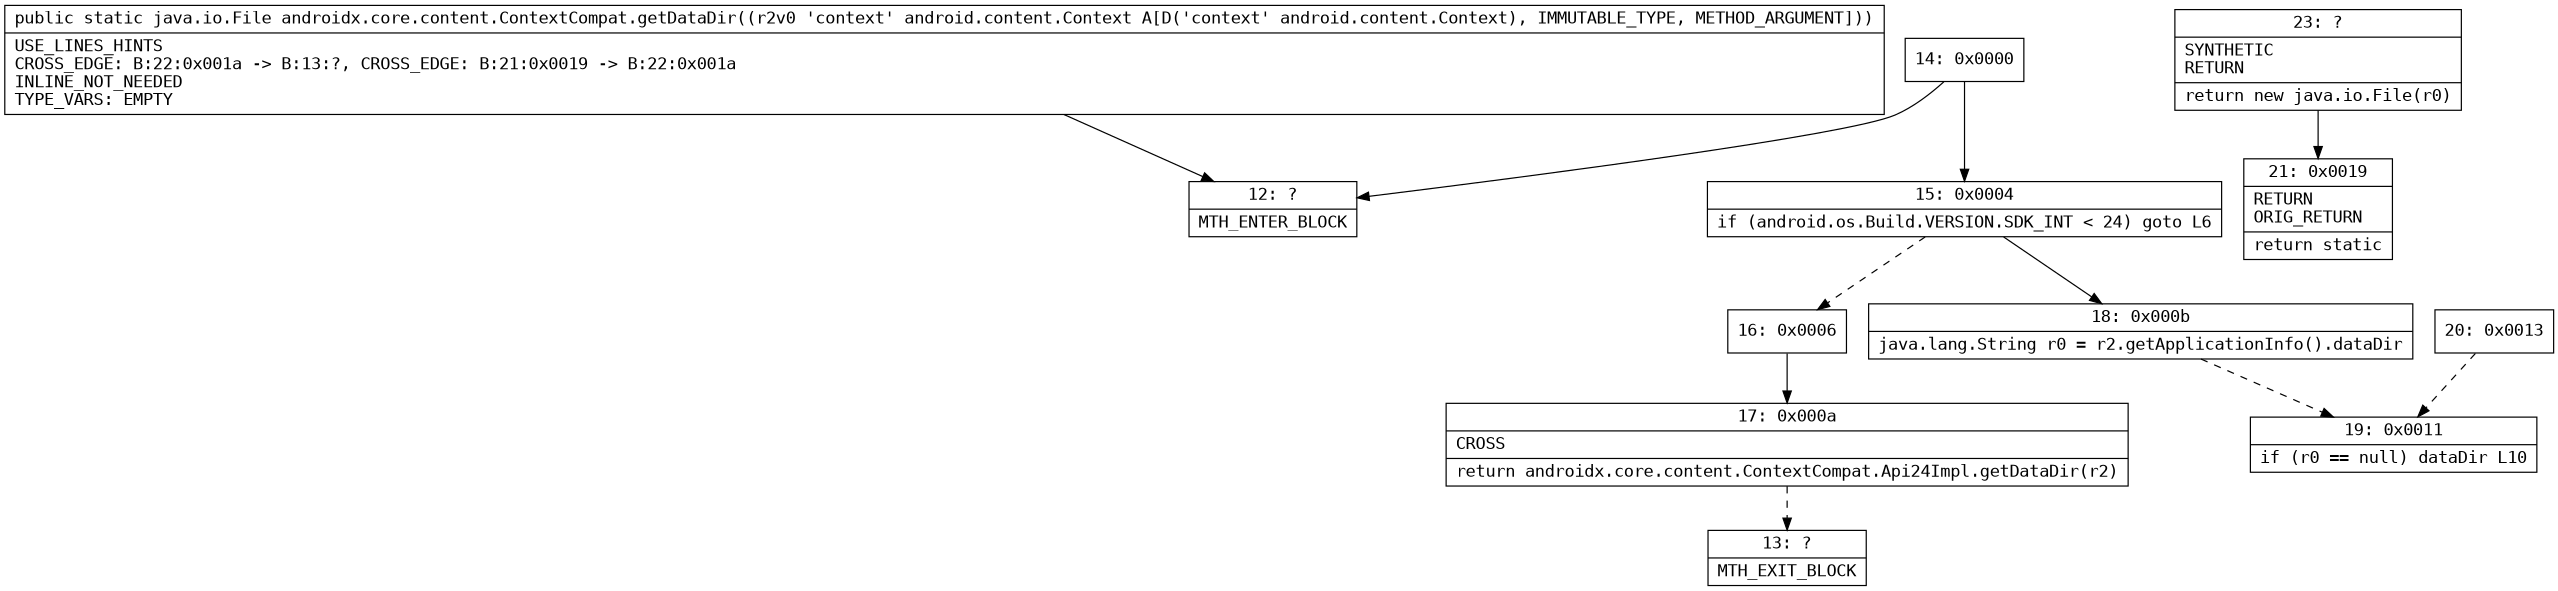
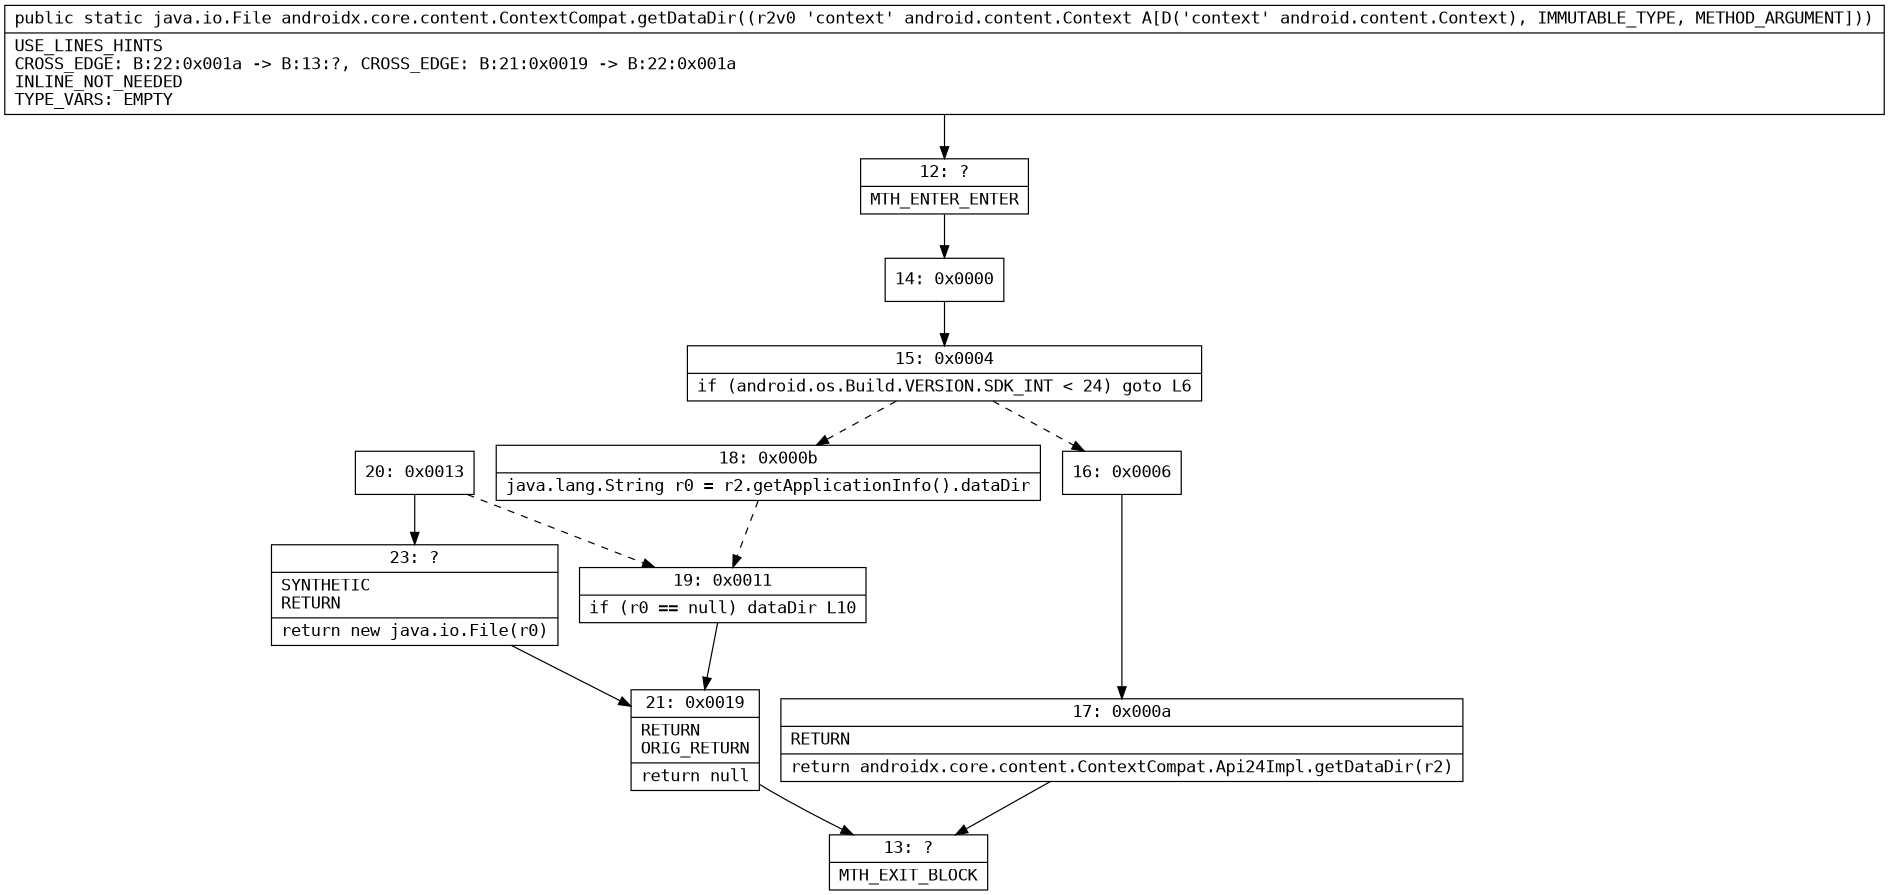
(1662, 158) -> (945, 230)
(1273, 222) -> (945, 200)
(2318, 245) -> (695, 776)
(2048, 267) -> (862, 420)
(1481, 444) -> (820, 740)
(1787, 502) -> (1008, 805)
none -> (415, 514)
none -> (712, 650)
none -> (800, 808)
